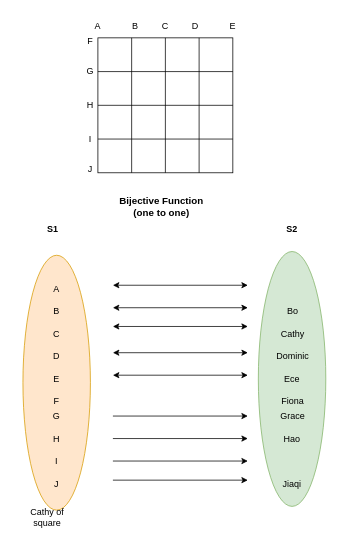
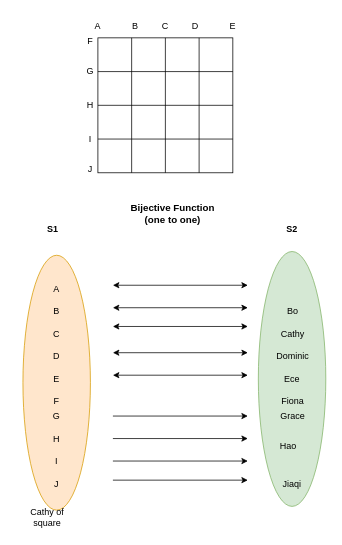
(162, 207) -> (173, 214)
(292, 439) -> (288, 447)
